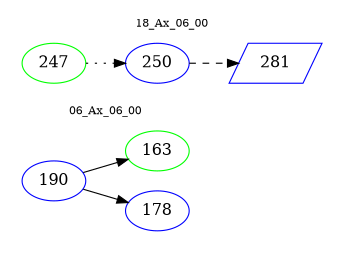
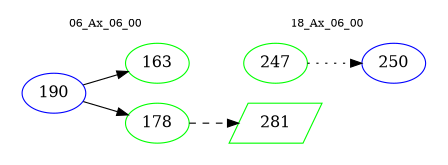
(208, 63) -> (208, 123)
(276, 63) -> (276, 123)
(157, 211) -> (157, 123)
